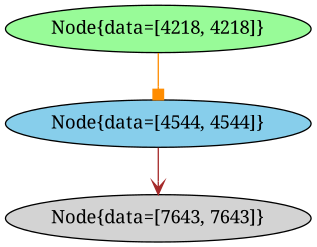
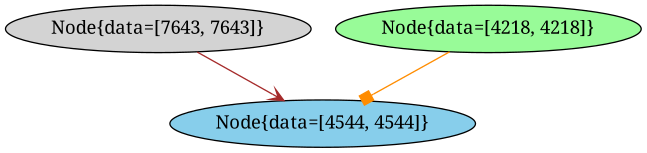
(158, 165) -> (235, 73)
